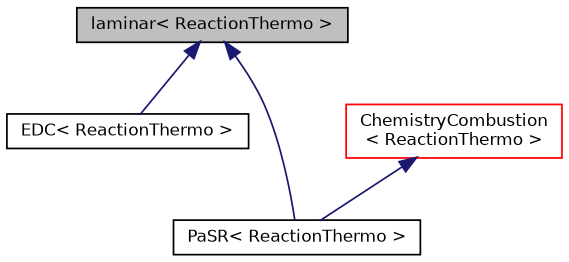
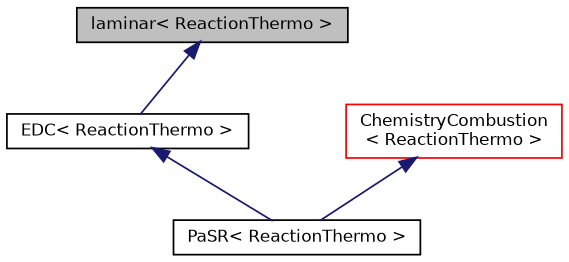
(275, 134) -> (220, 189)
